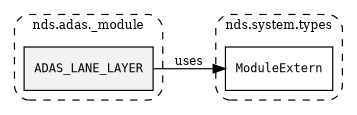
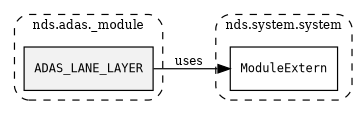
(279, 26) -> (284, 26)
